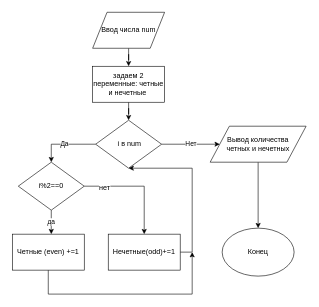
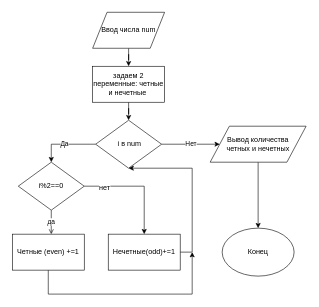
(51, 228) -> (51, 229)
